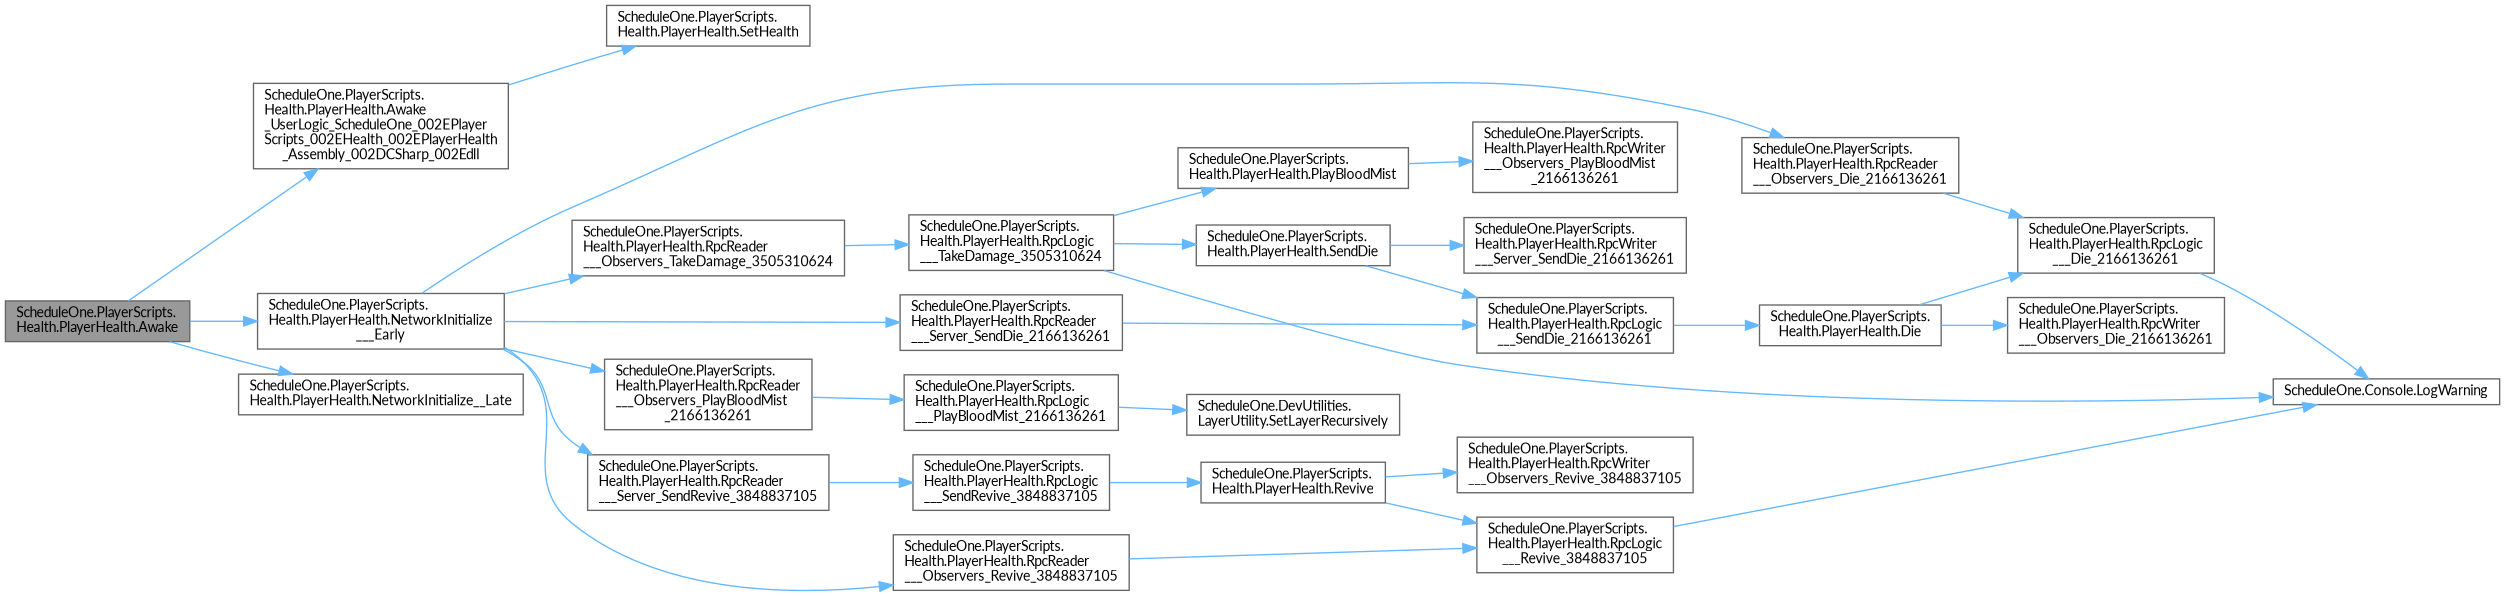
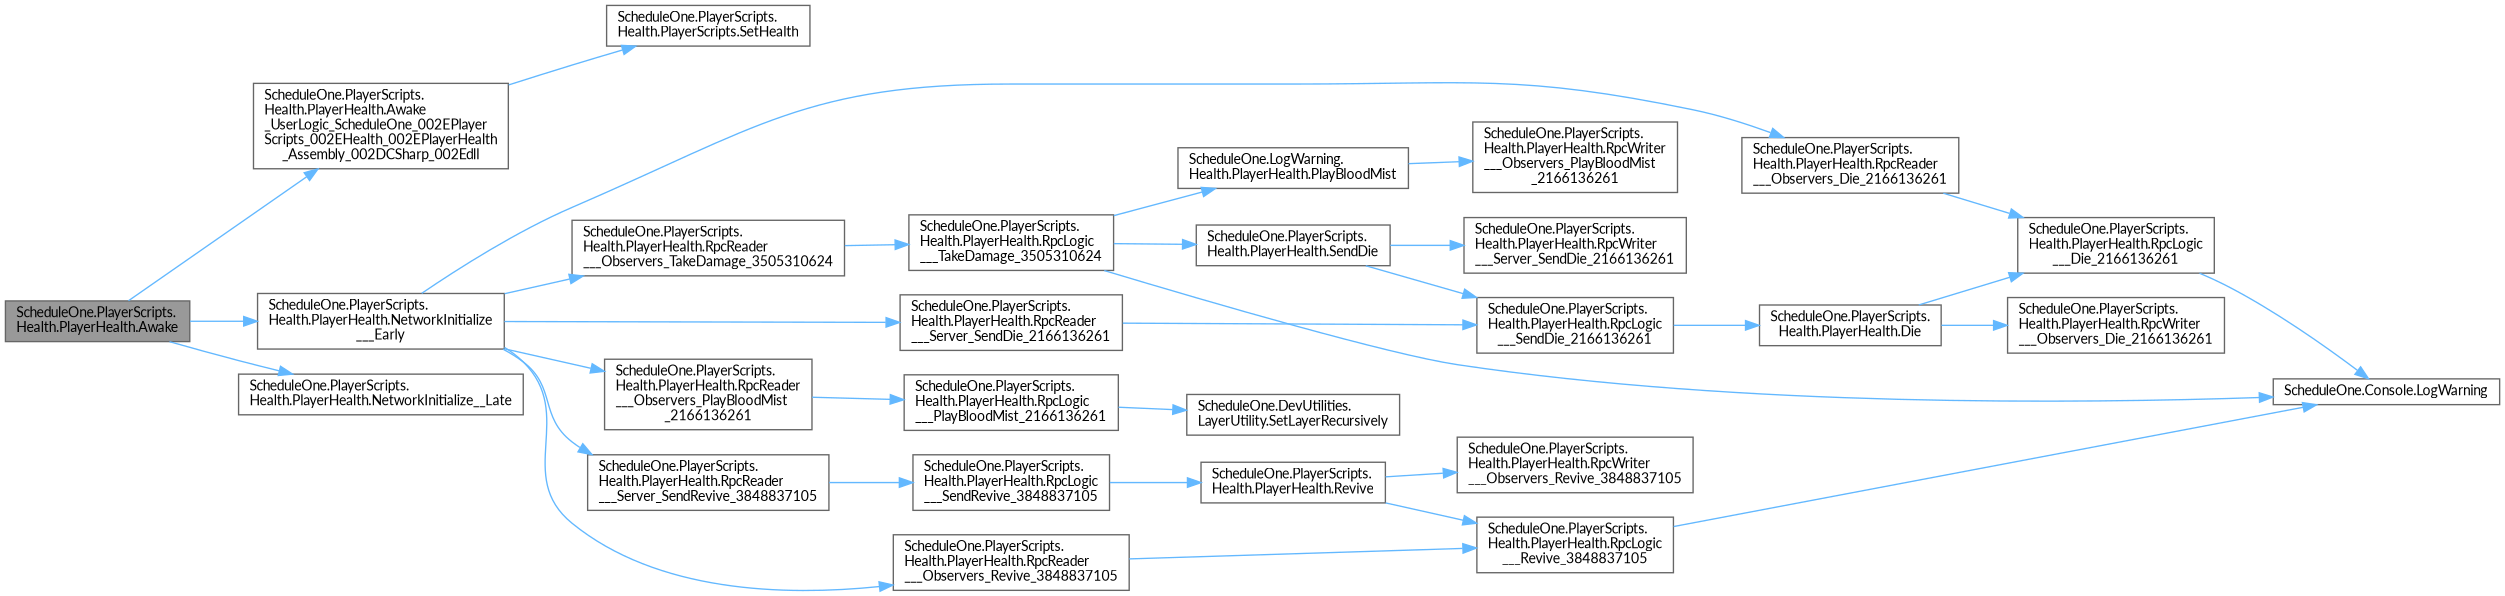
(708, 26) -> (708, 26)
(1293, 168) -> (1293, 168)
